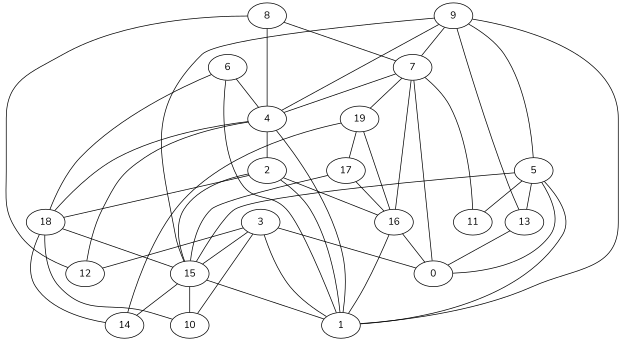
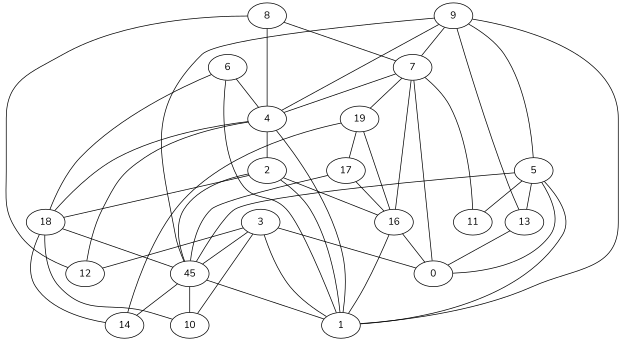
(190, 274) -> (190, 274)
